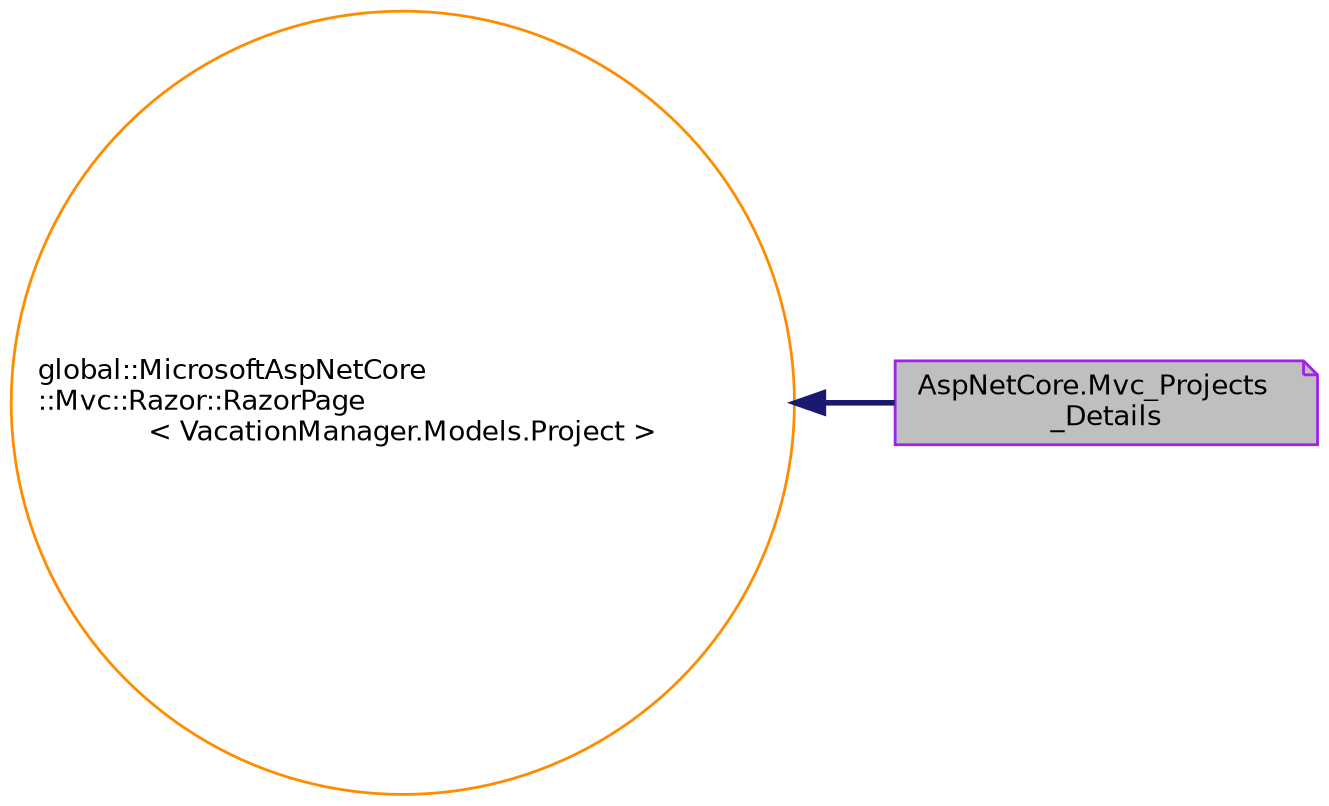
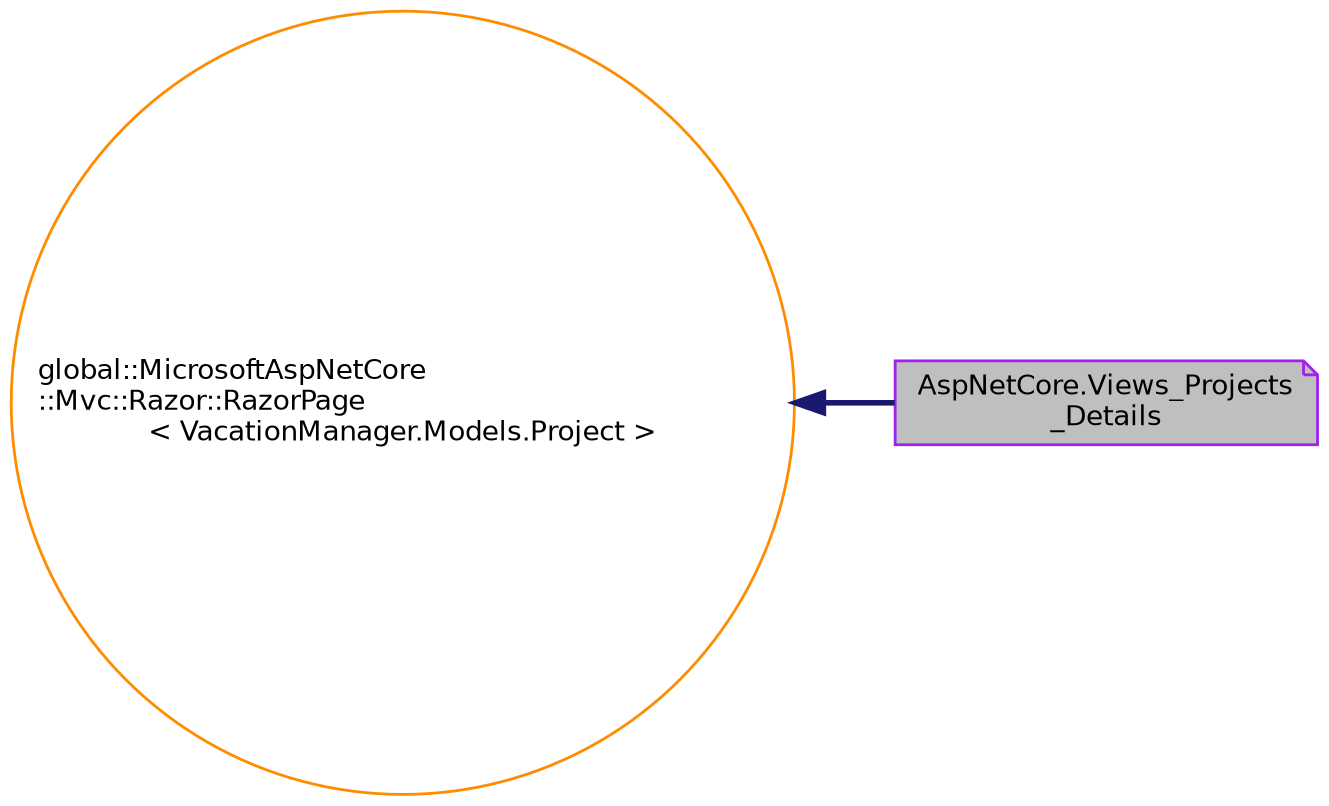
(1106, 403) -> (1106, 403)
